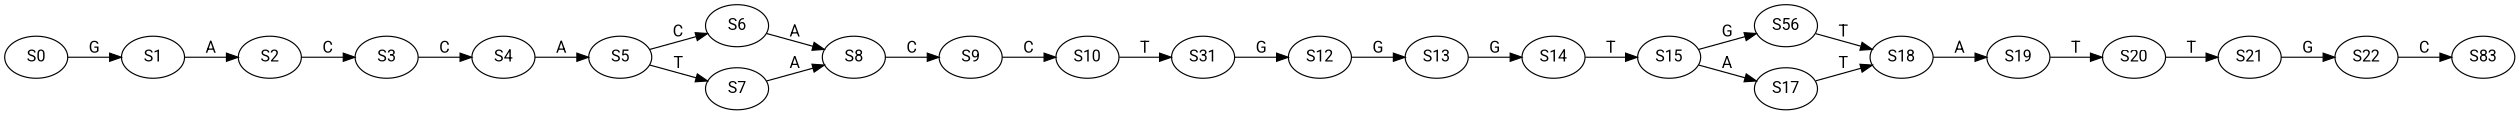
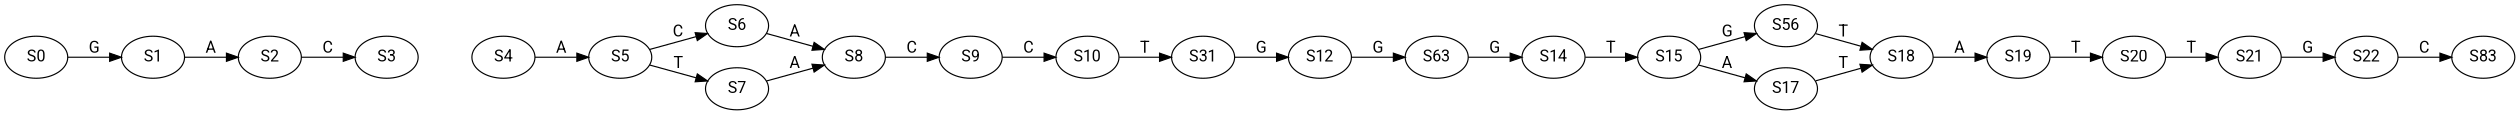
(439, 57) -> none
(1437, 57) -> (1437, 57)
